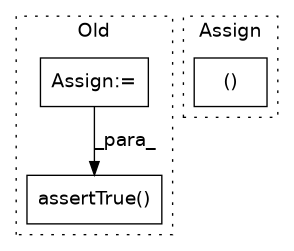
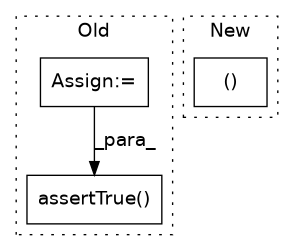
(231, 32) -> (231, 32)
